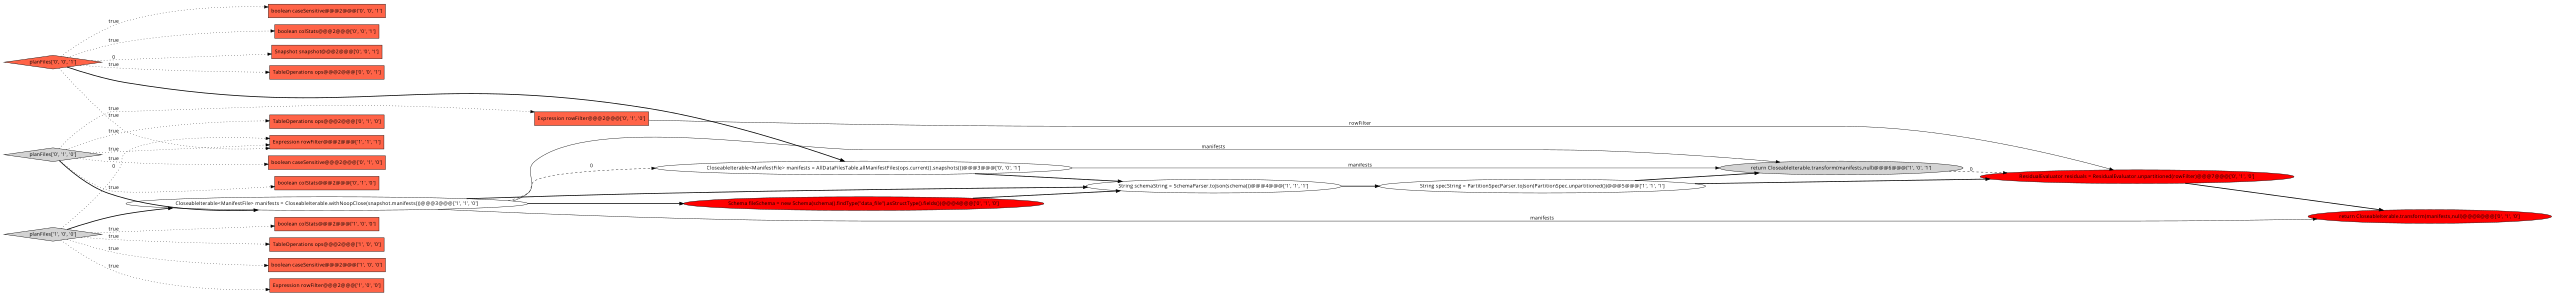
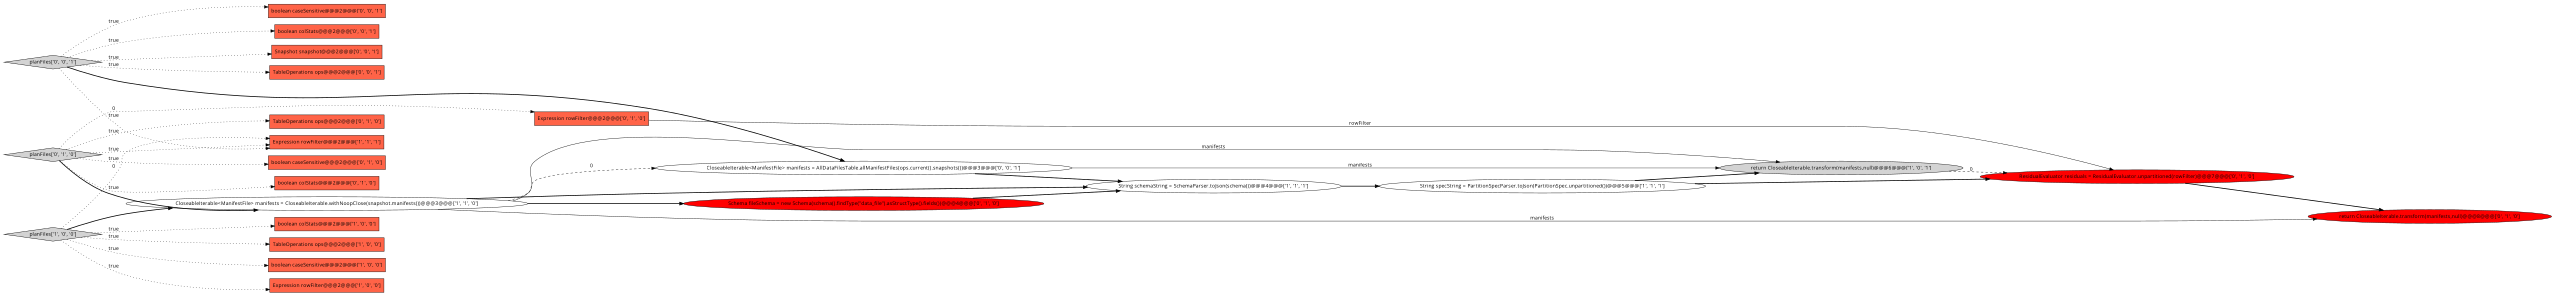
(114, 57) -> (114, 57)
(53, 62) -> (53, 62)
(114, 109) -> (114, 109)
